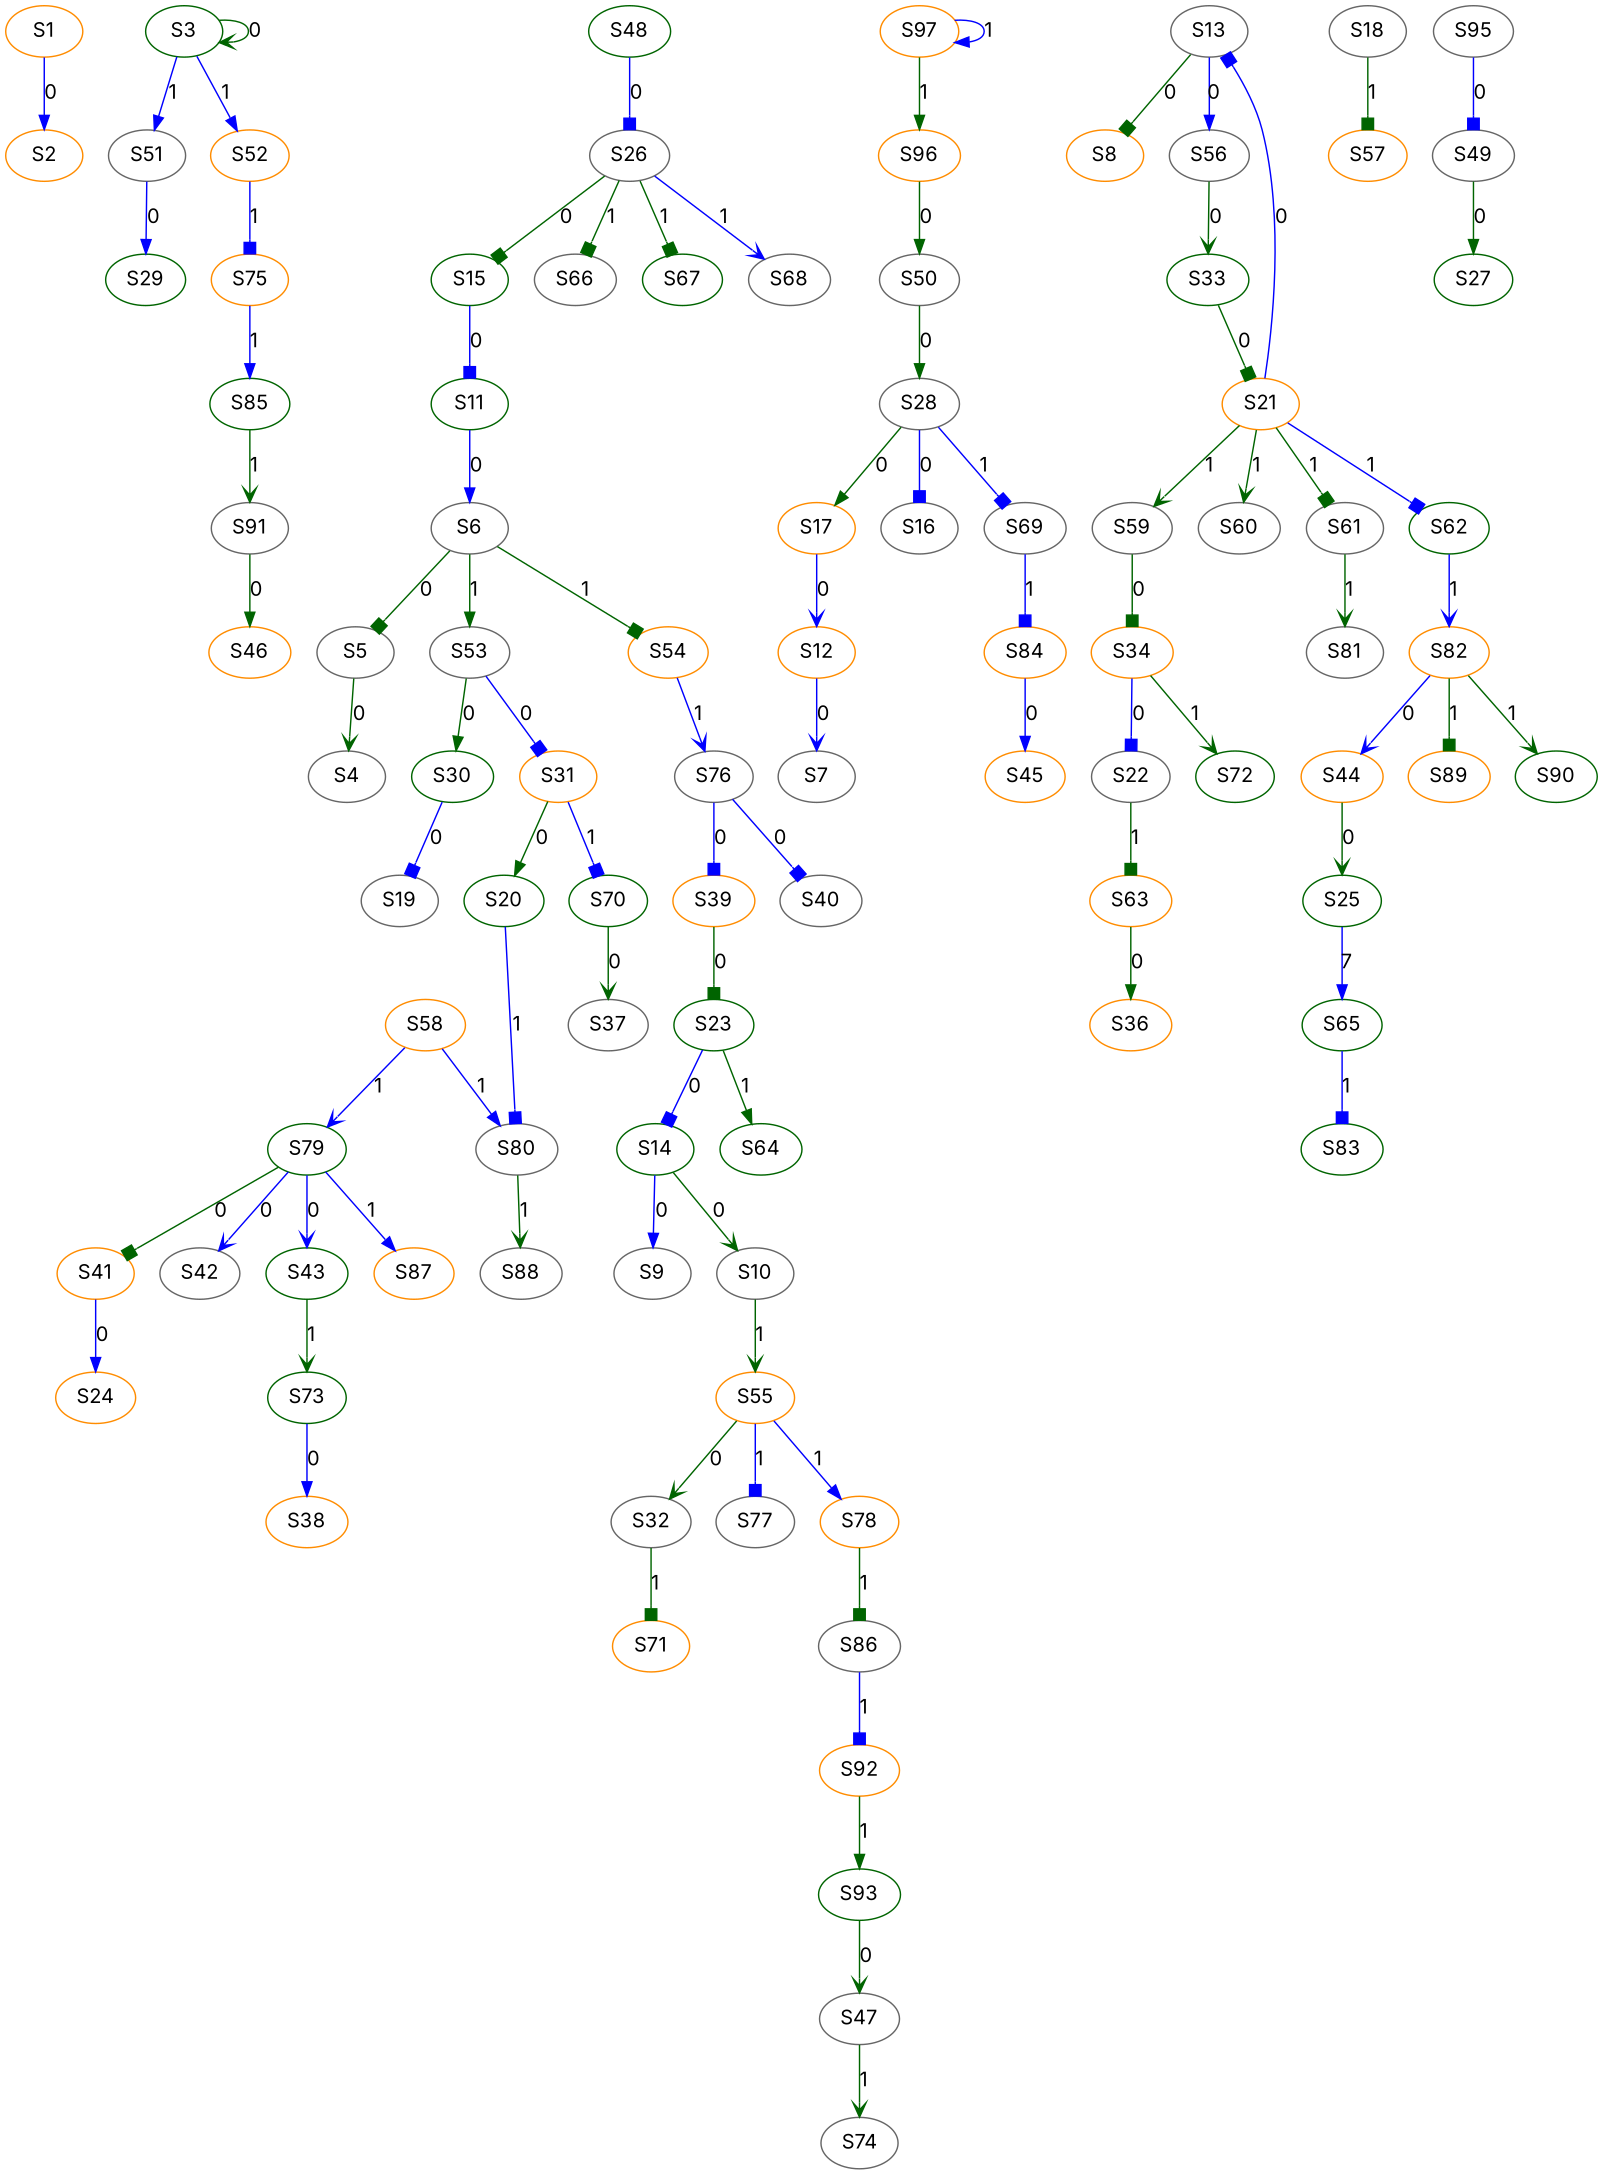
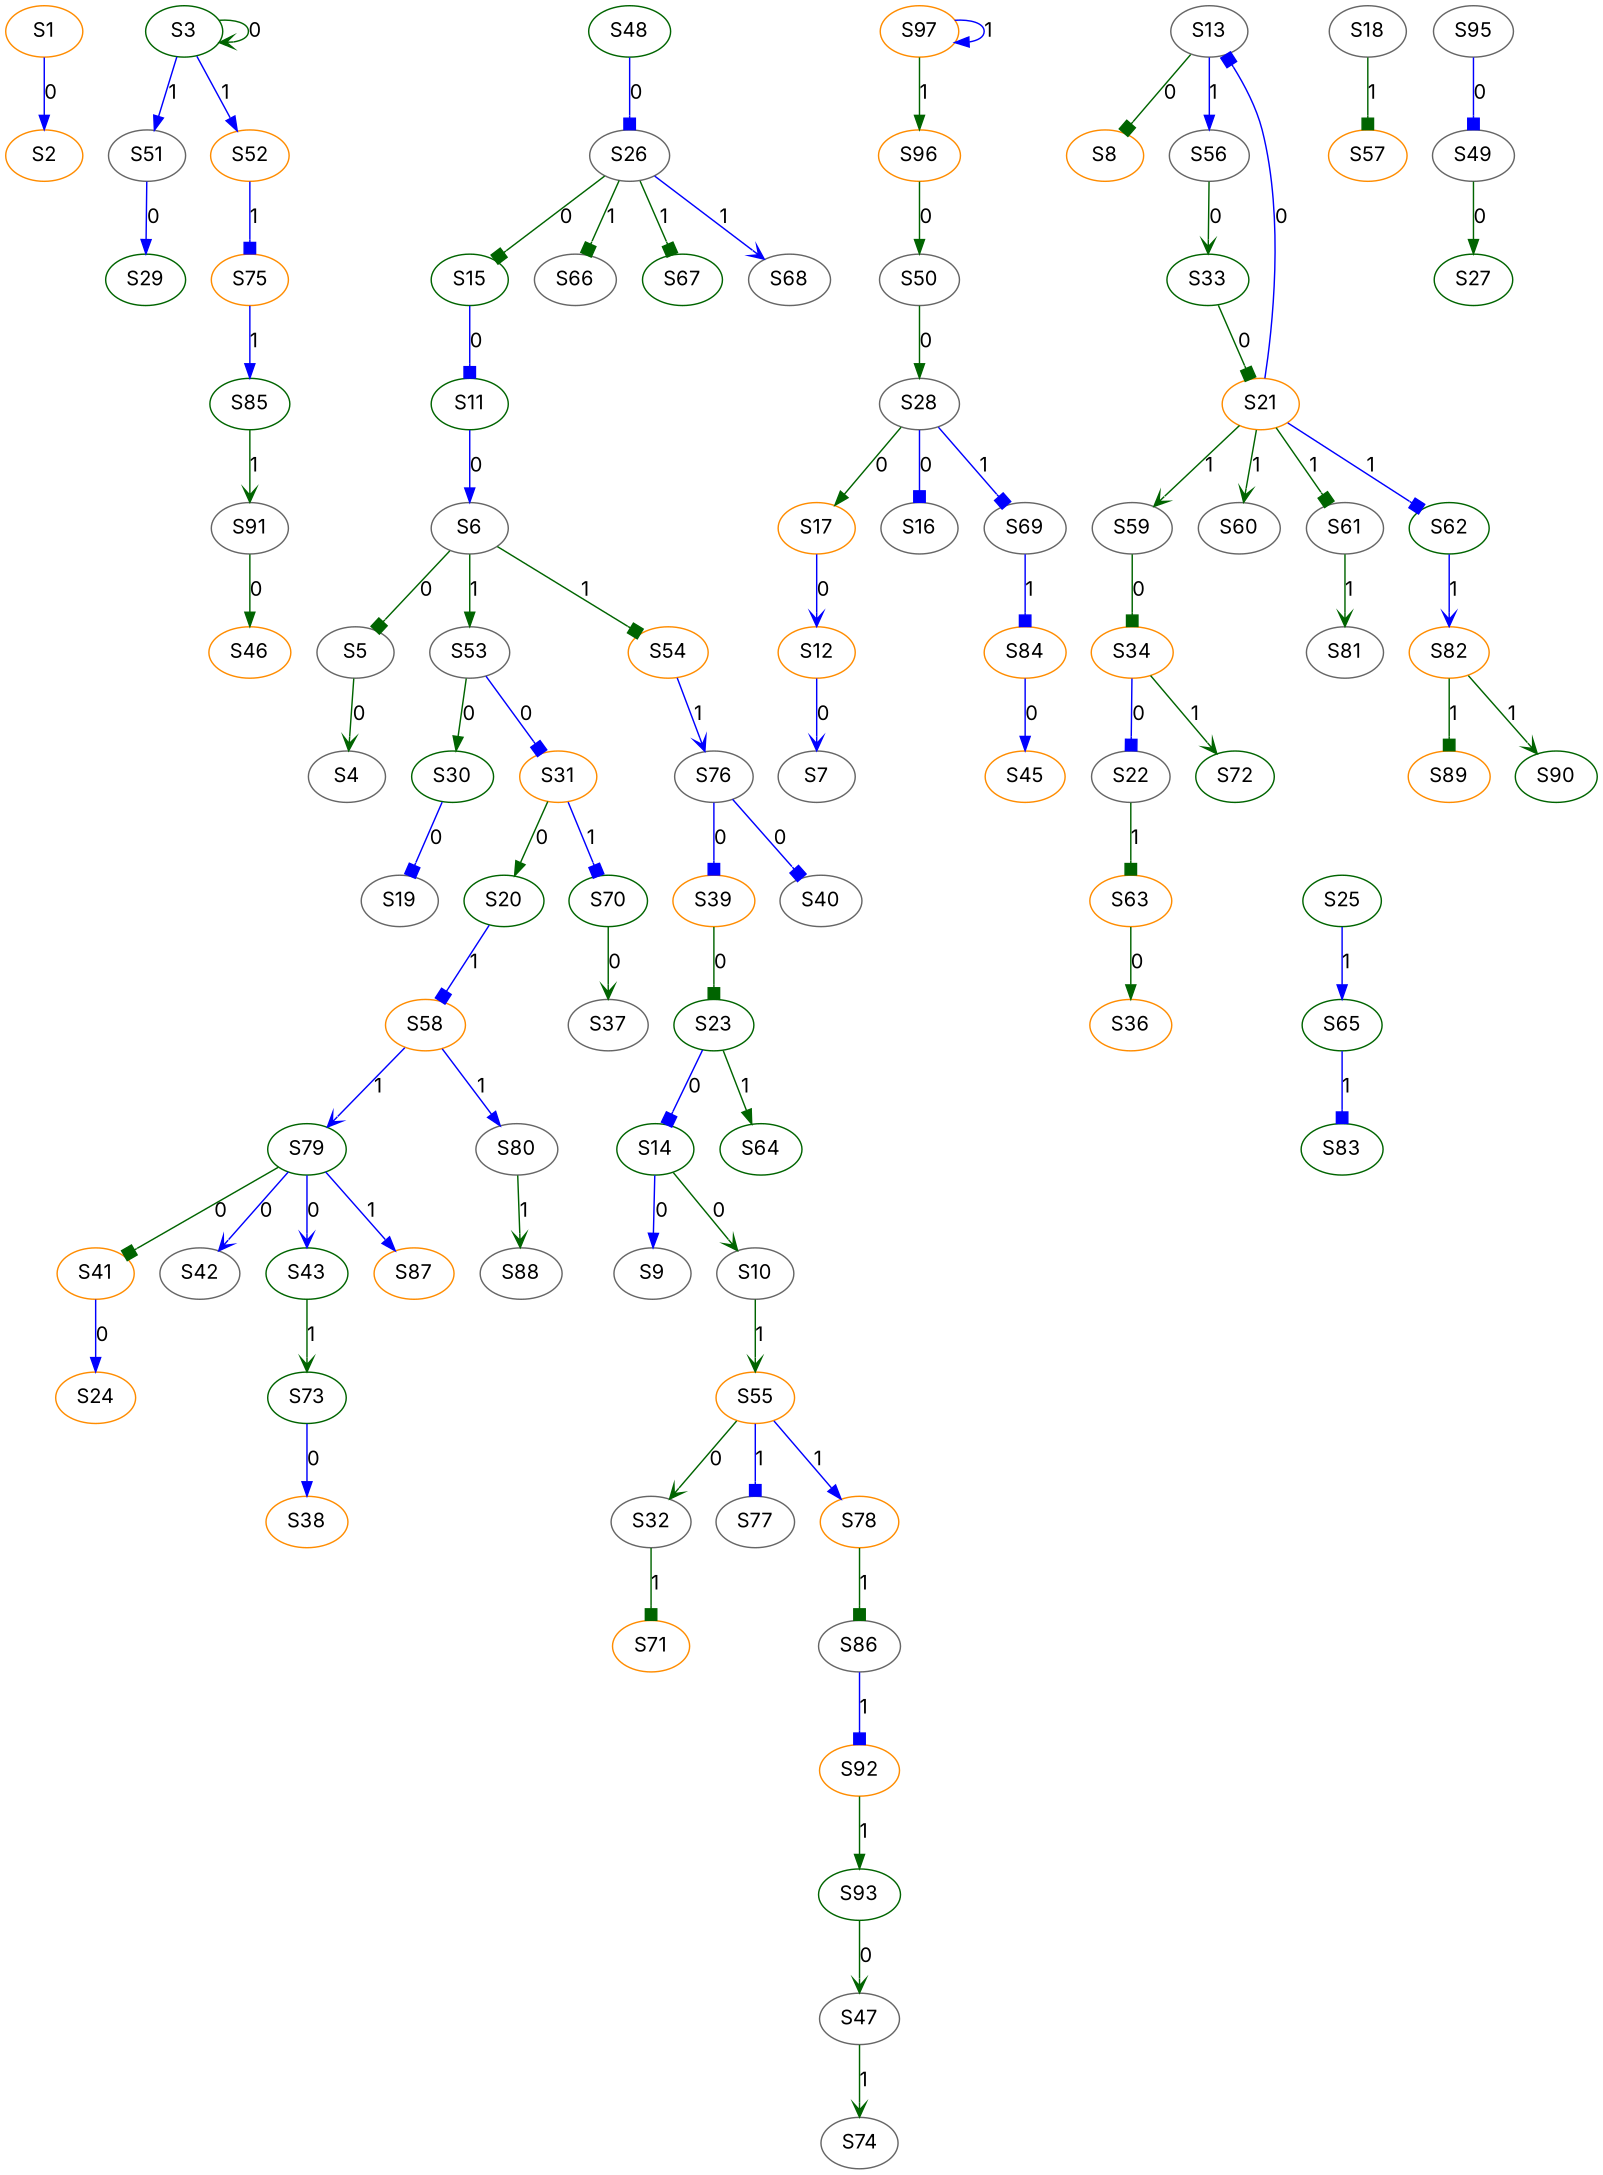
(1214, 94) -> (1214, 94)
(1342, 777) -> none
(1347, 963) -> (1347, 963)
(510, 1018) -> (469, 957)
